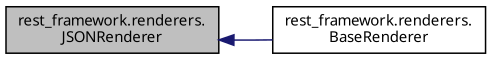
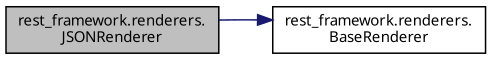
(253, 40) -> (238, 20)
